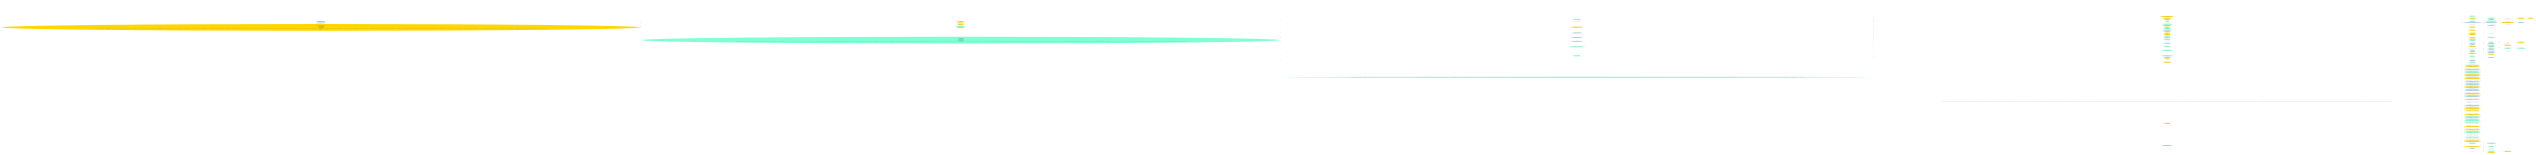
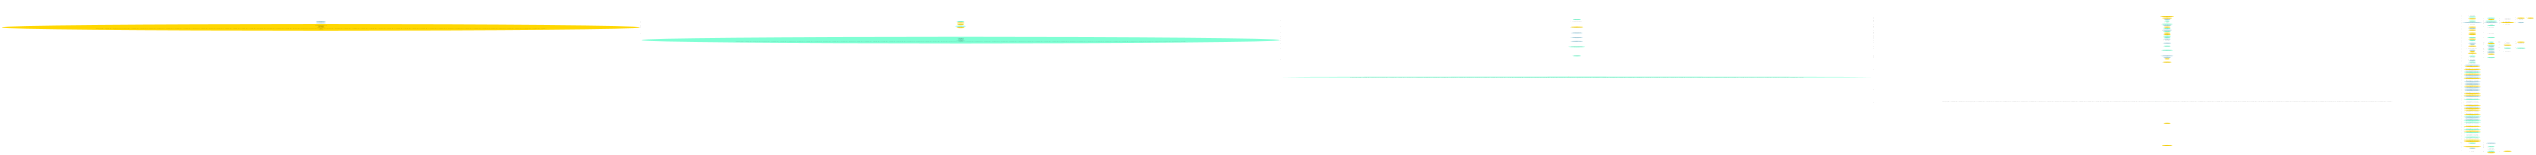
none -> (2472, 29)
